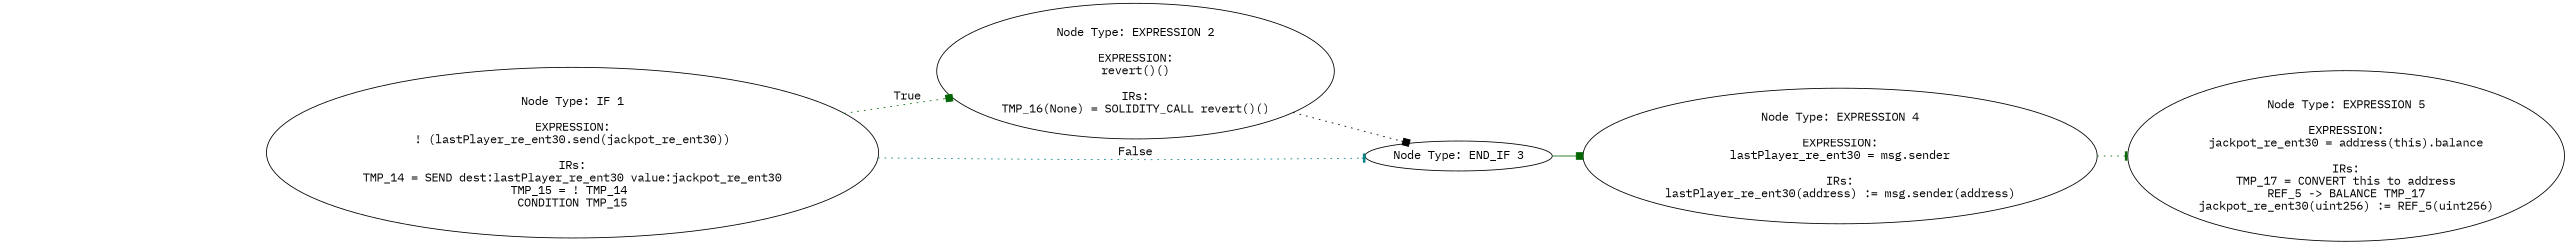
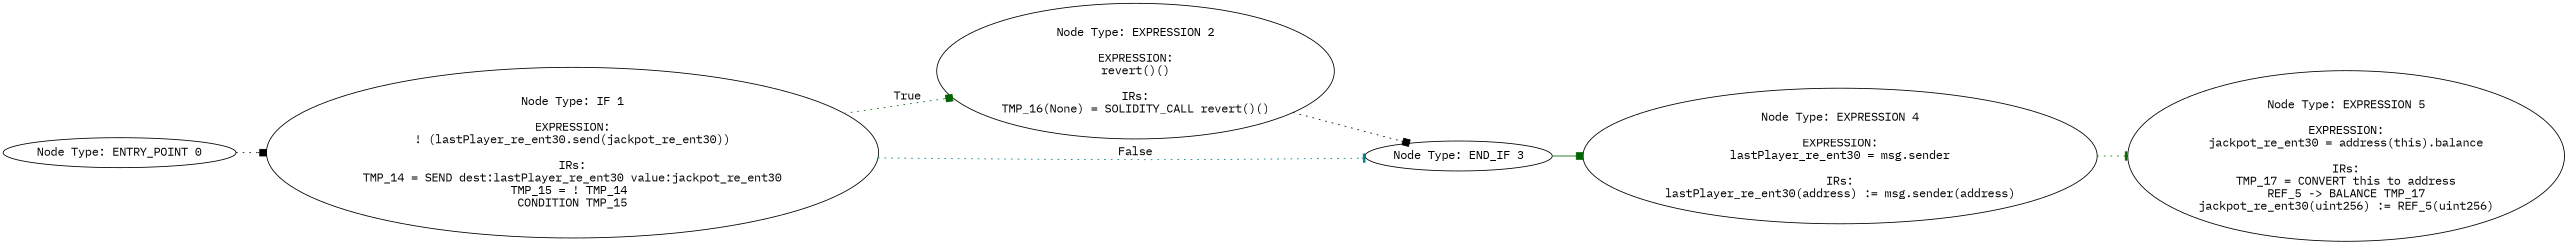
none -> (120, 153)
